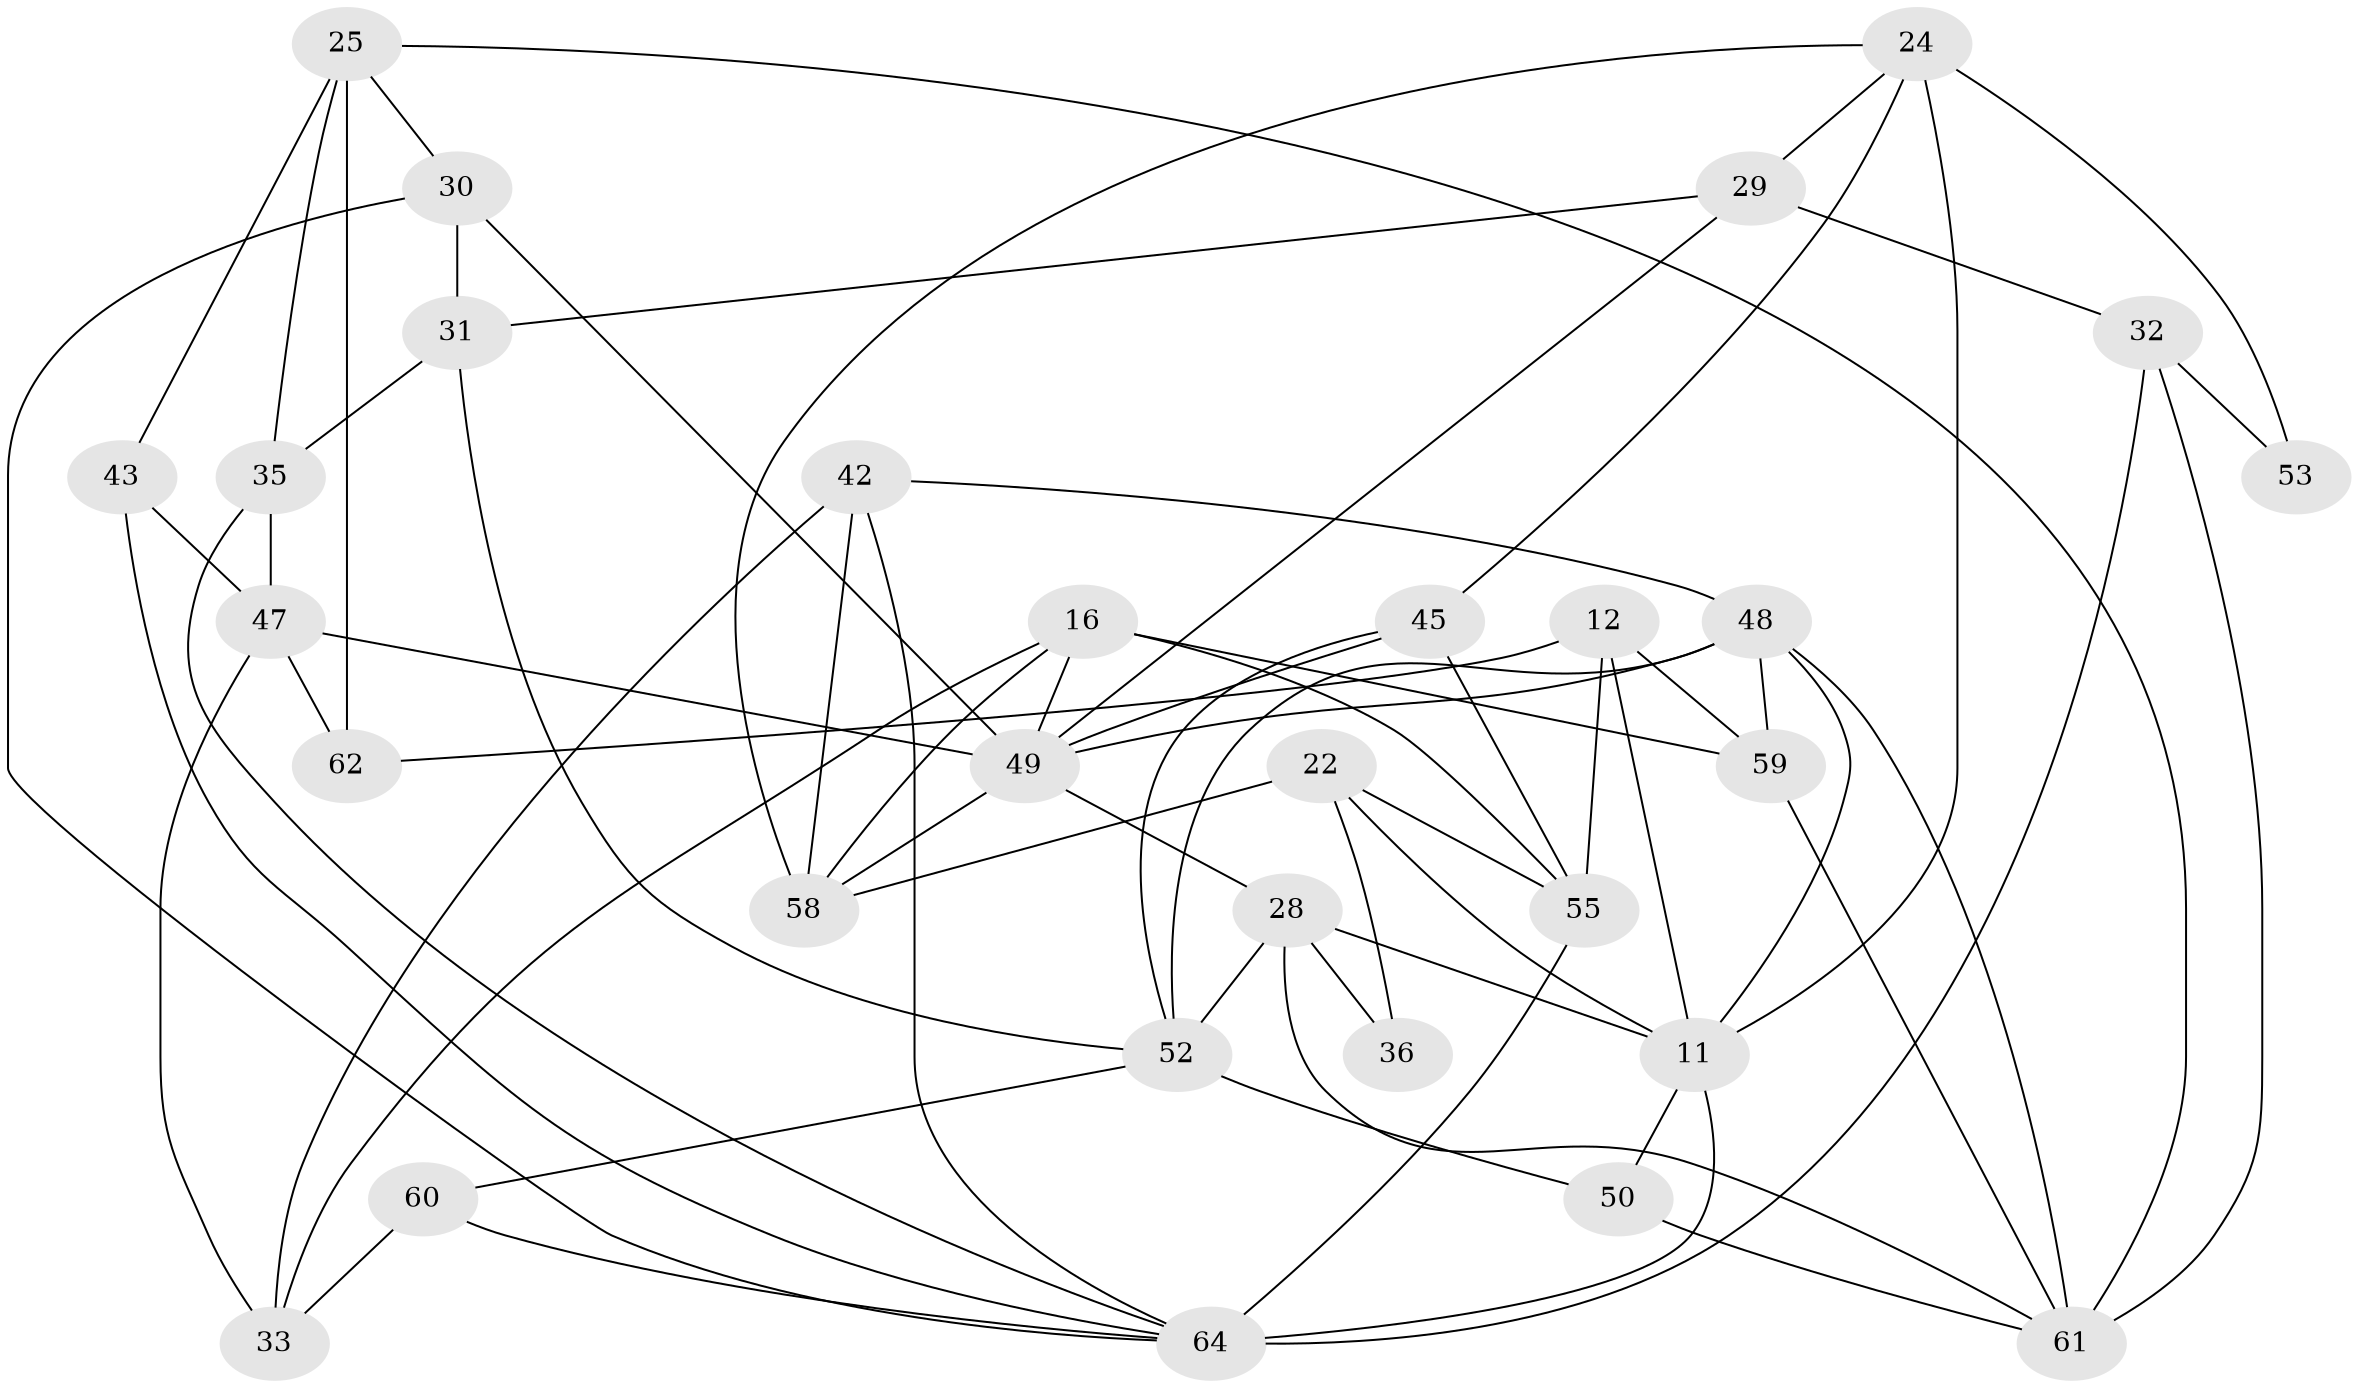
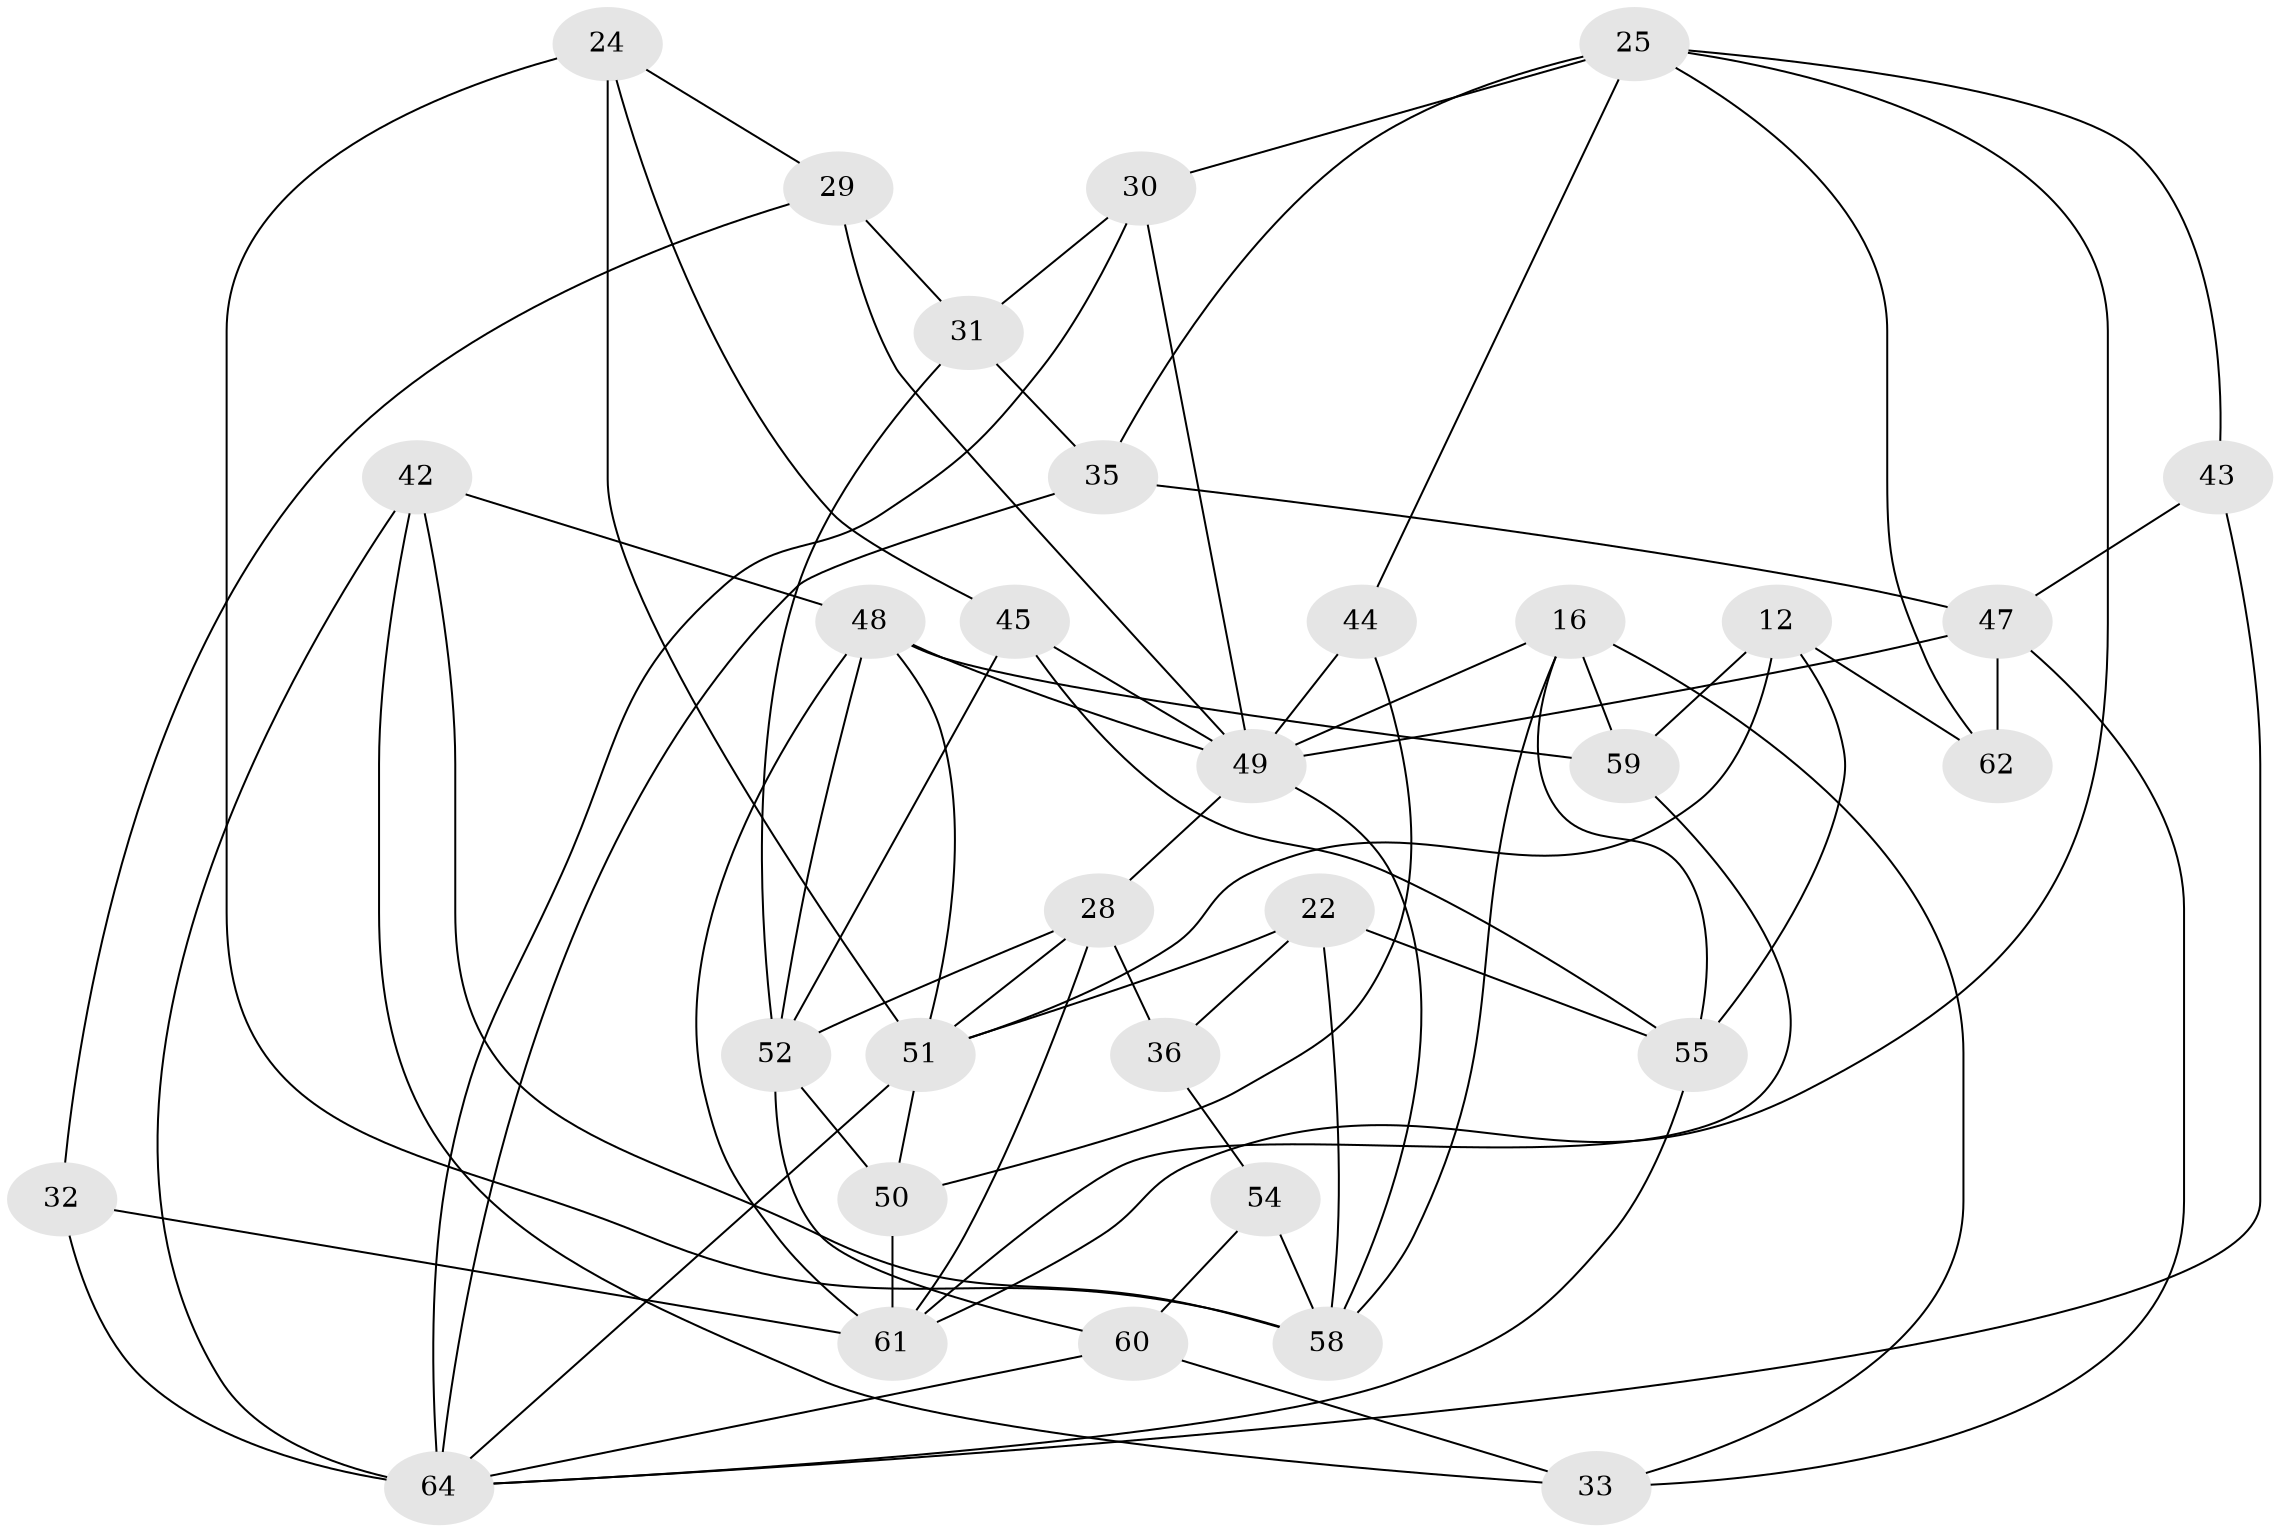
(2296, 477) -> none
none -> (1362, 622)
(1695, 1055) -> (921, 1055)
none -> (1266, 1199)
